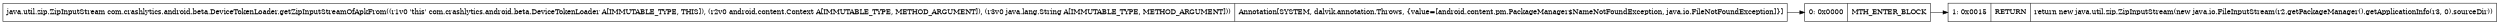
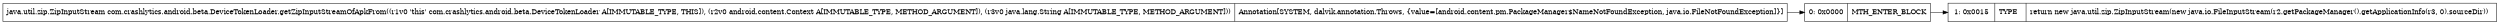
(2011, 12) -> (2008, 12)
